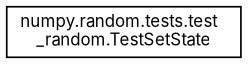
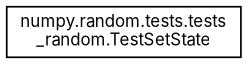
(124, 32) -> (124, 32)
